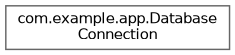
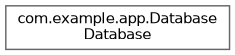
(118, 28) -> (118, 28)
